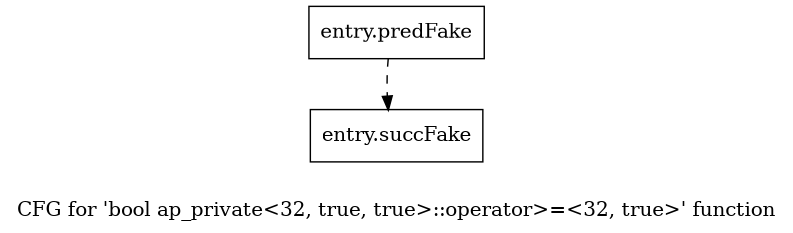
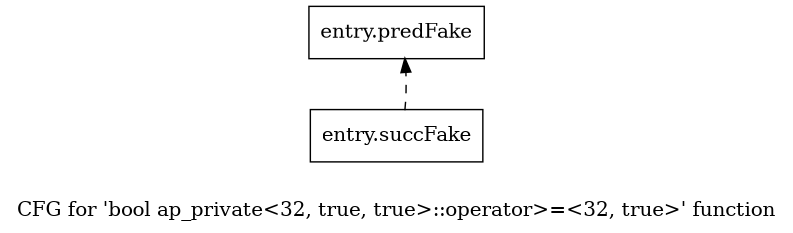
(387, 77) -> (406, 91)
